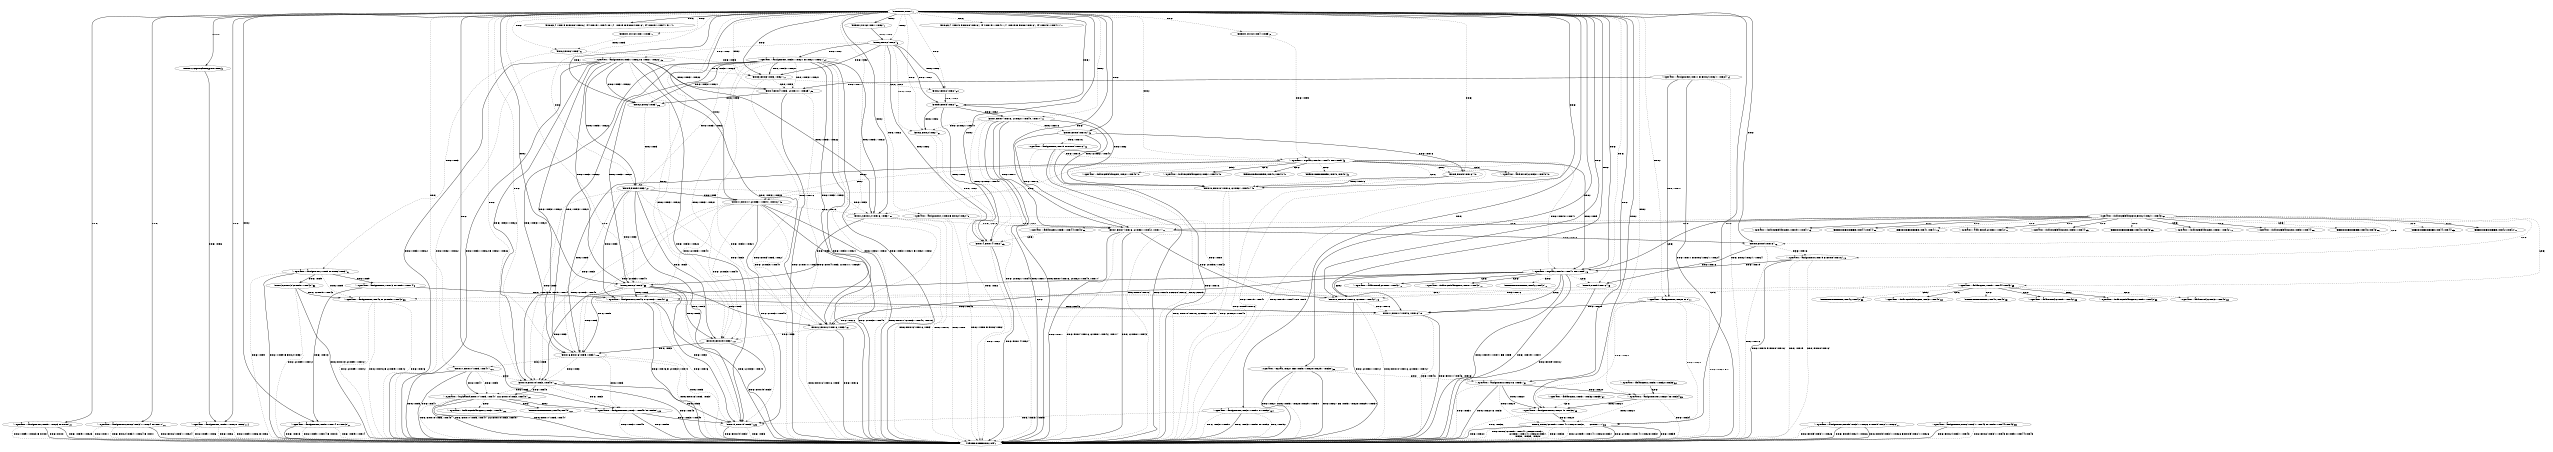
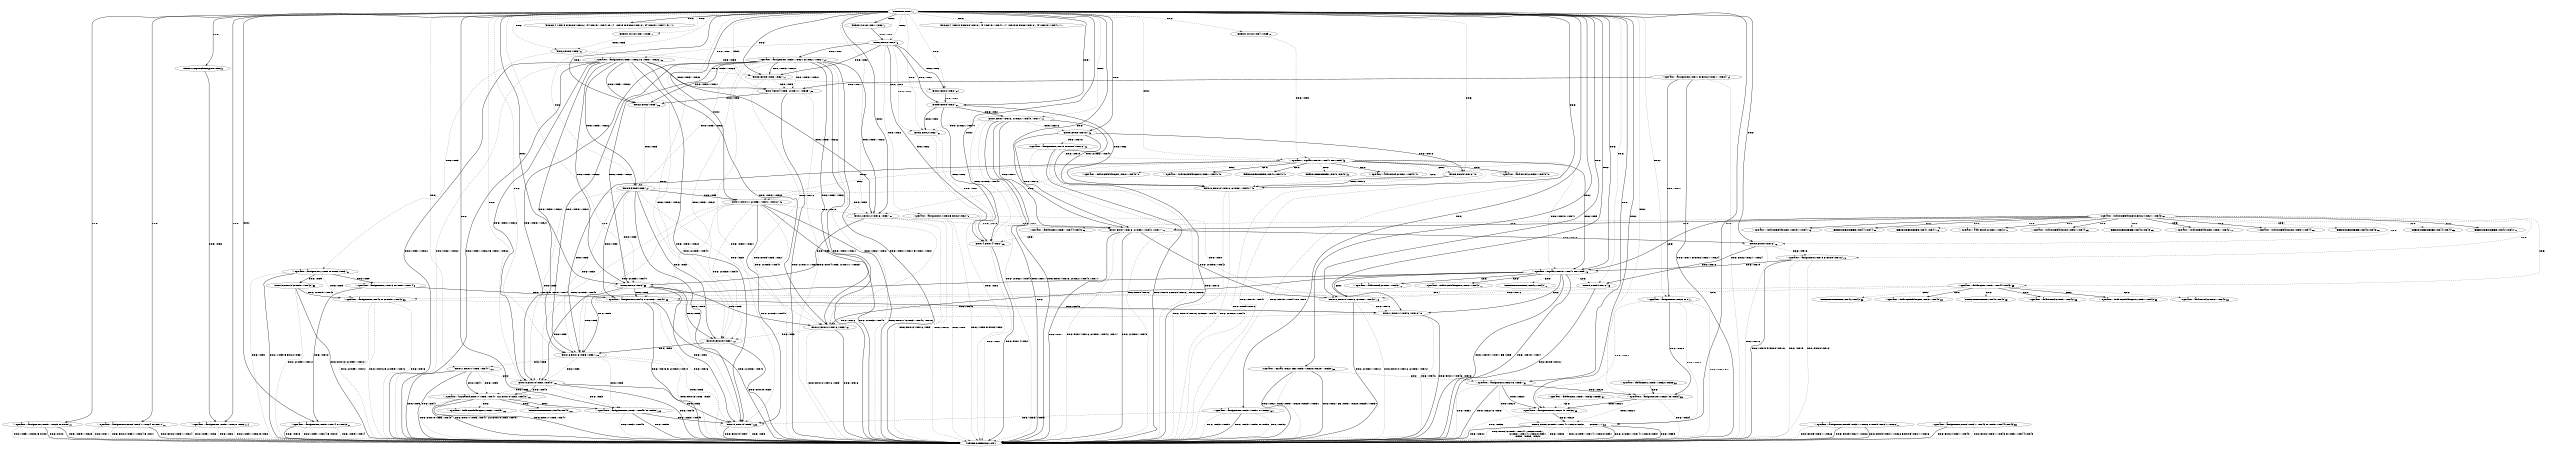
(217, 34) -> (217, 34)
none -> (1394, 174)
(1538, 308) -> (1672, 355)
